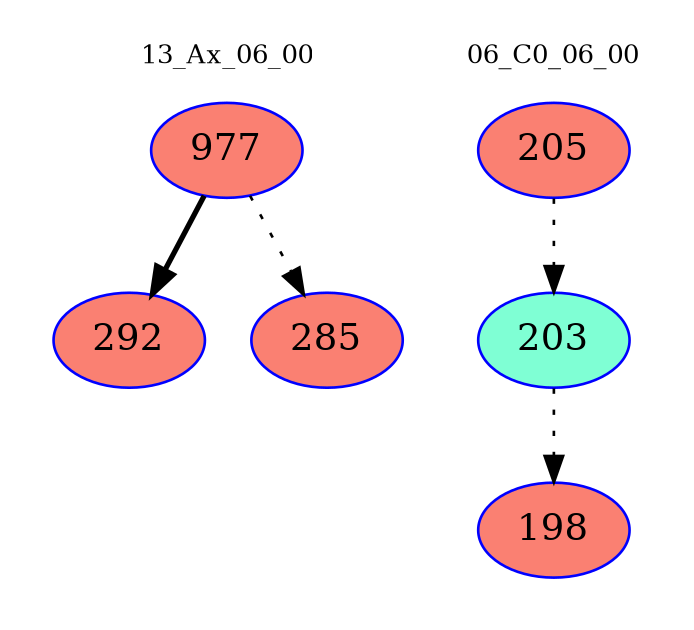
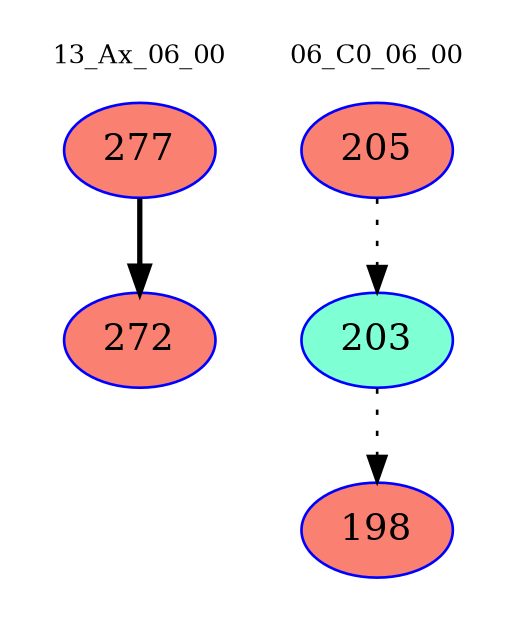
(227, 150) -> (140, 150)
(129, 340) -> (140, 340)
(327, 340) -> none
